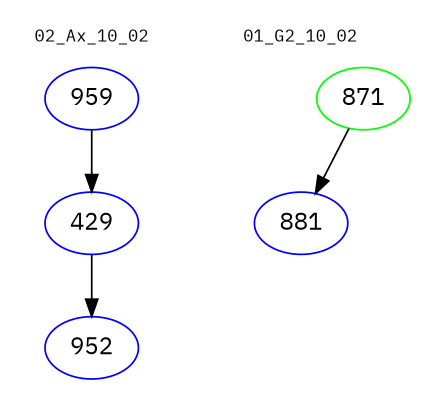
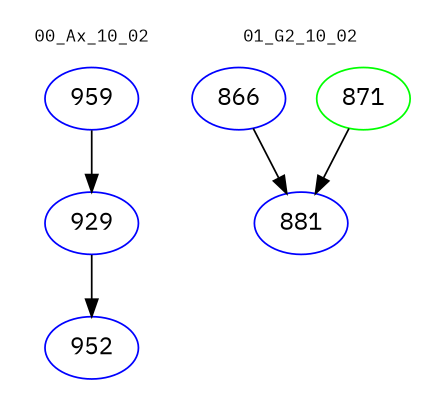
(93, 37) -> (93, 37)
none -> (239, 99)
(92, 223) -> (92, 223)
